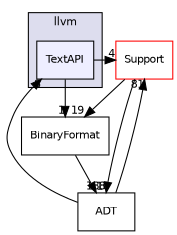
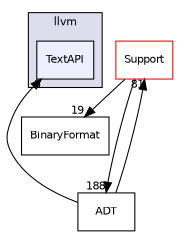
(99, 60) -> none
(65, 94) -> none
(83, 169) -> none
